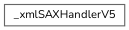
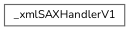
(65, 15) -> (65, 15)
